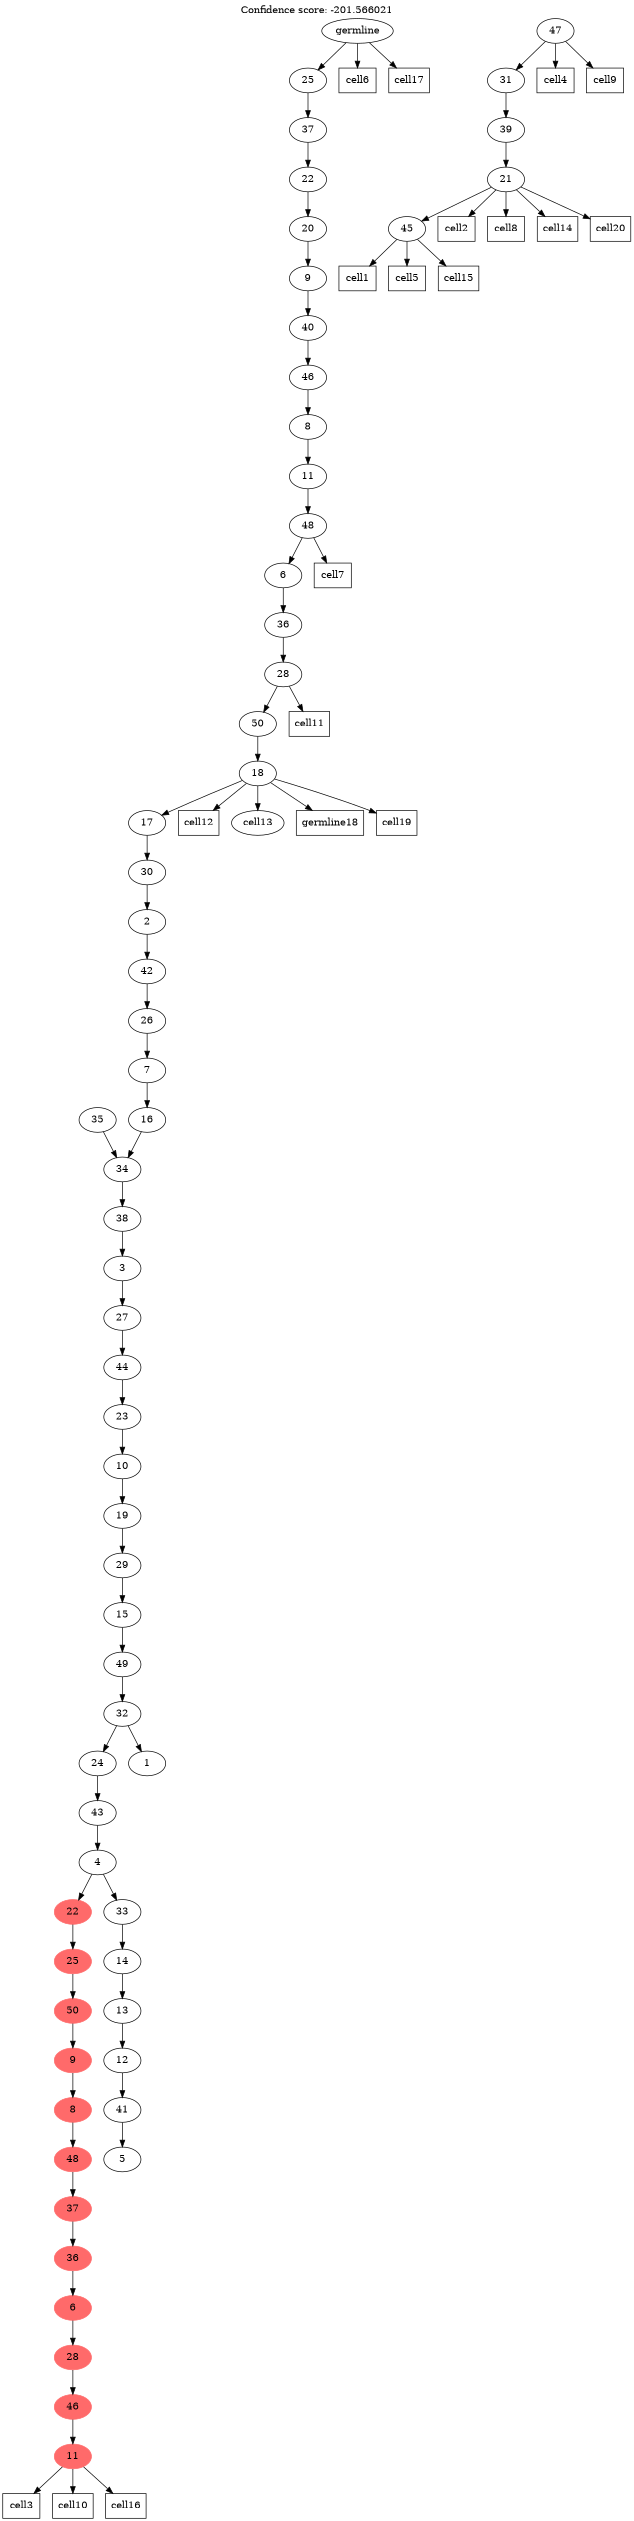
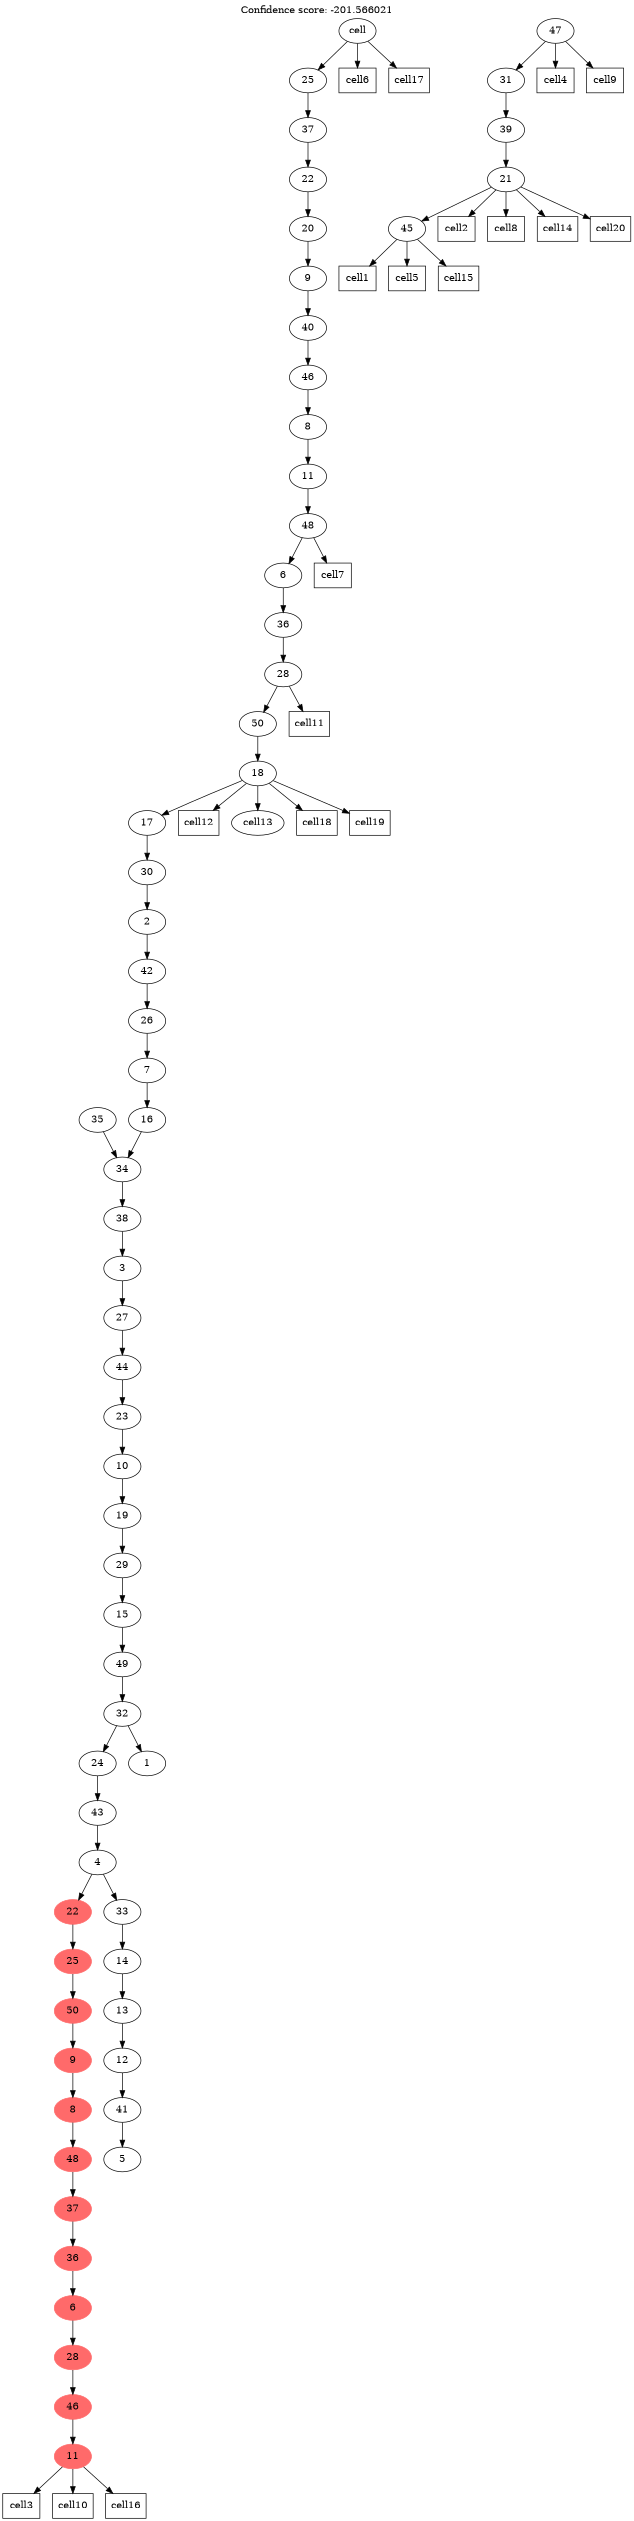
(358, 31) -> (358, 31)
(330, 823) -> (317, 823)
